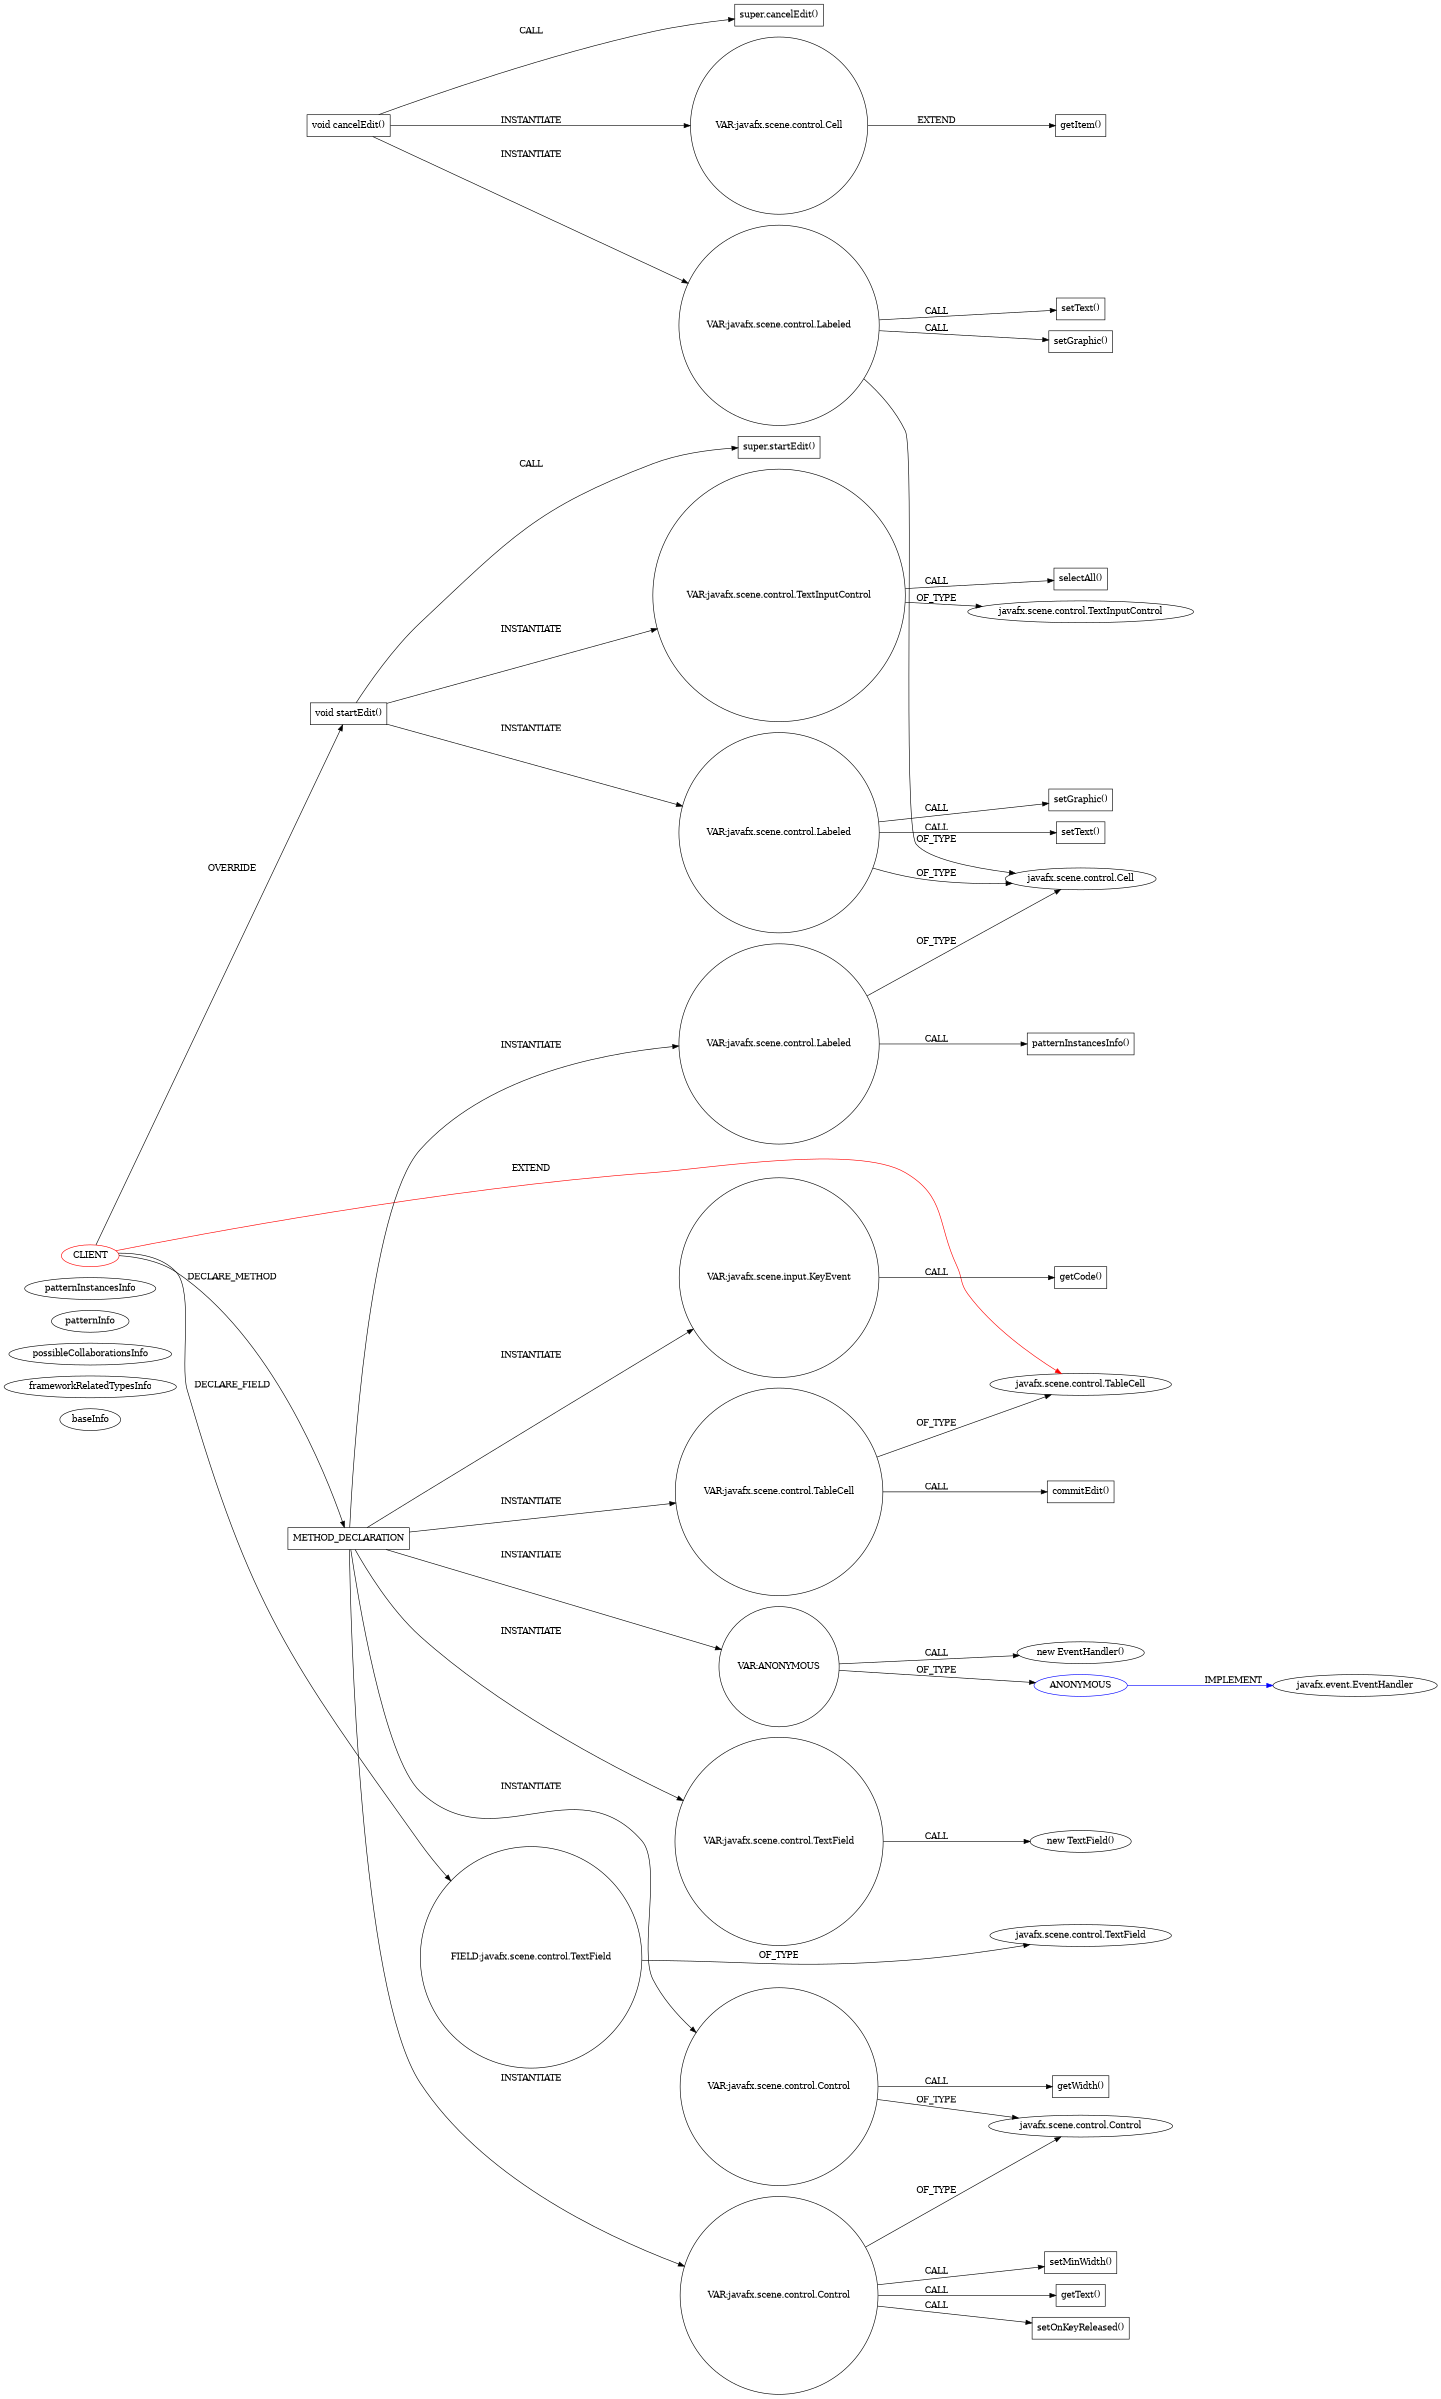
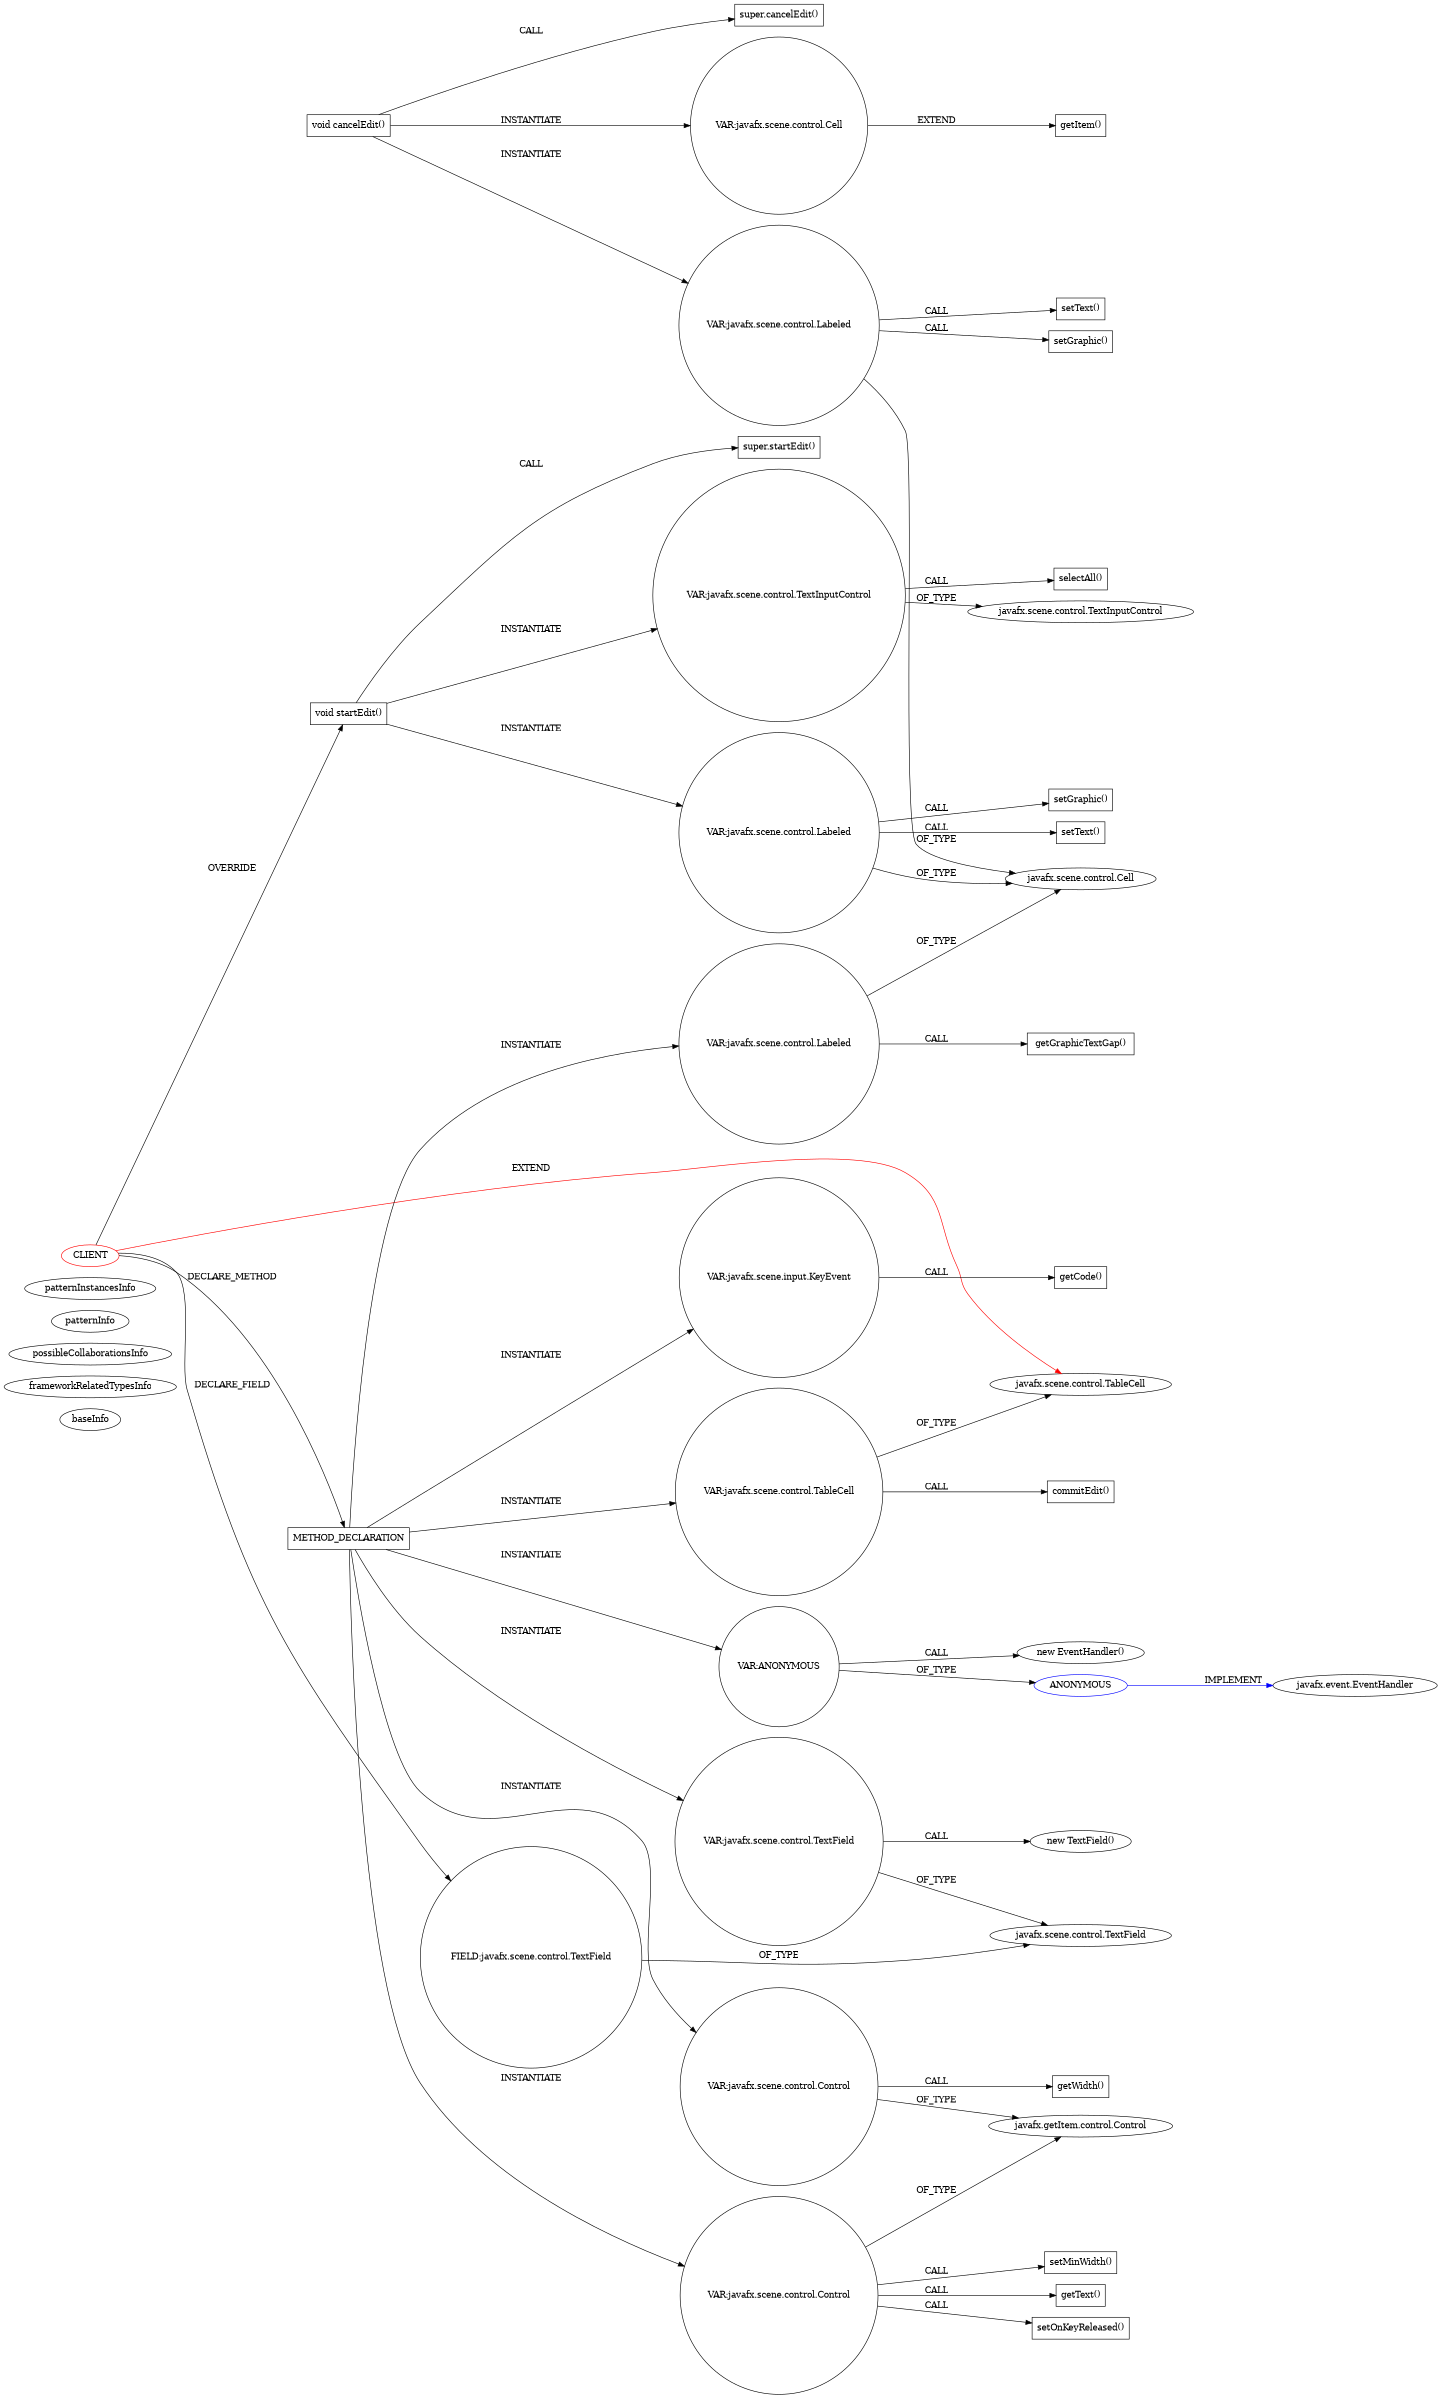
(1081, 1044) -> (1081, 1044)
none -> (960, 1898)
(1081, 2126) -> (1081, 2126)
